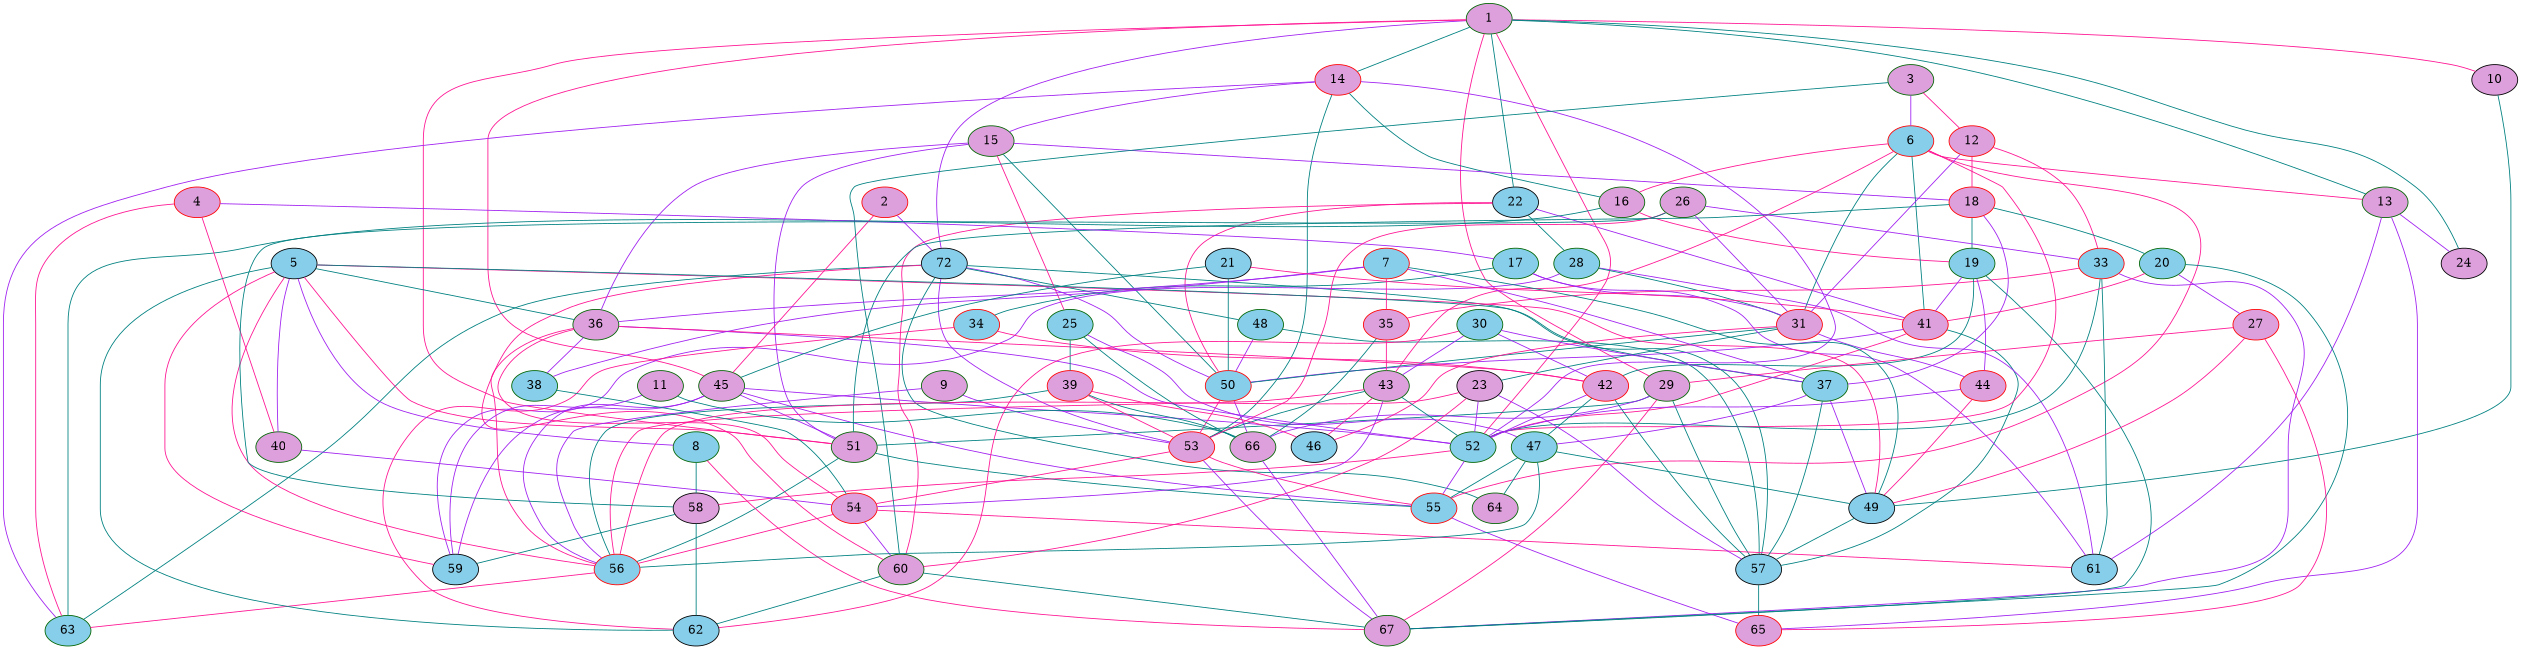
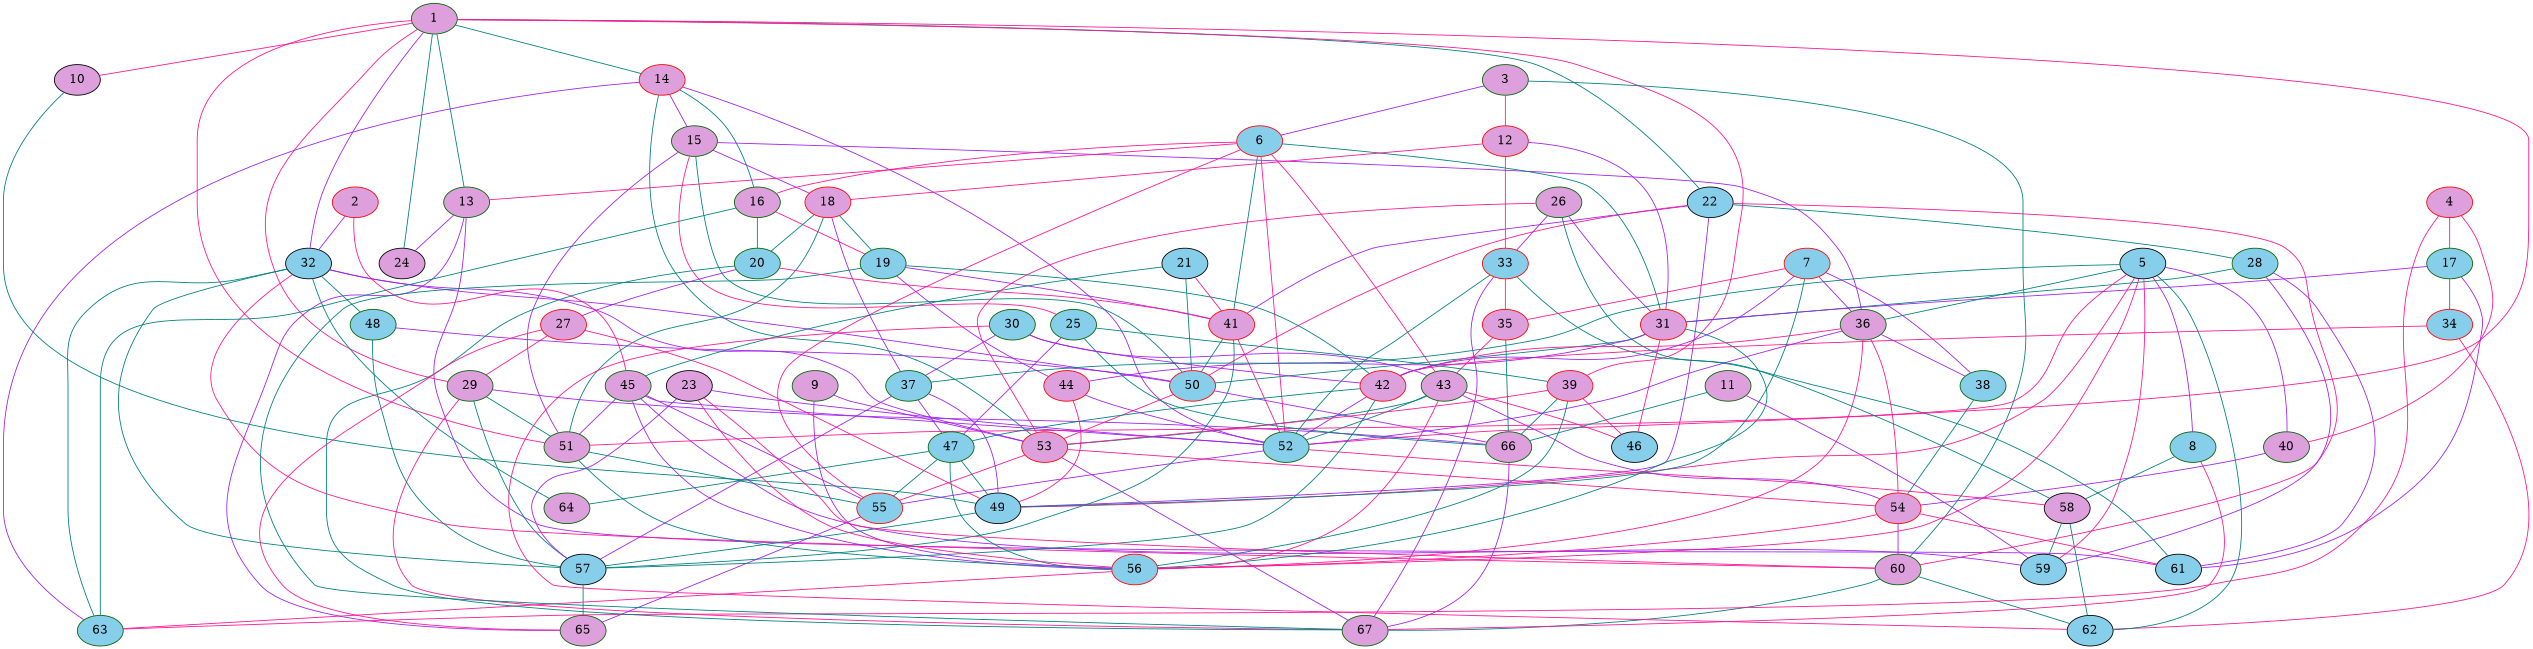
(772, 57) -> (1511, 53)
none -> (757, 233)
(944, 264) -> (309, 264)
(1607, 320) -> (1607, 359)
(1577, 357) -> (1215, 350)
(1577, 365) -> (1534, 509)
none -> (1675, 439)
(1802, 481) -> (768, 465)
(1759, 631) -> (583, 631)
